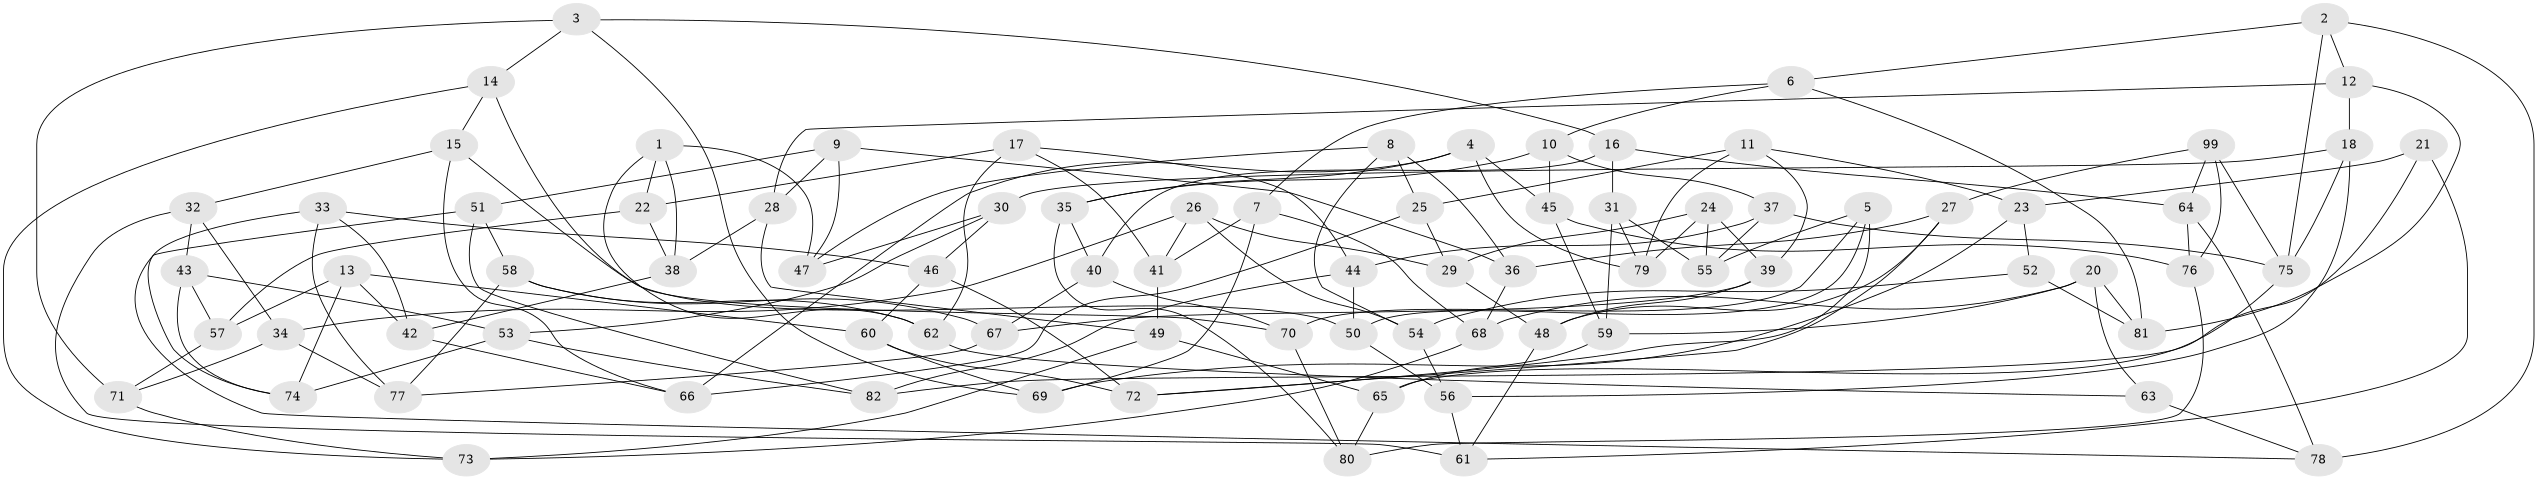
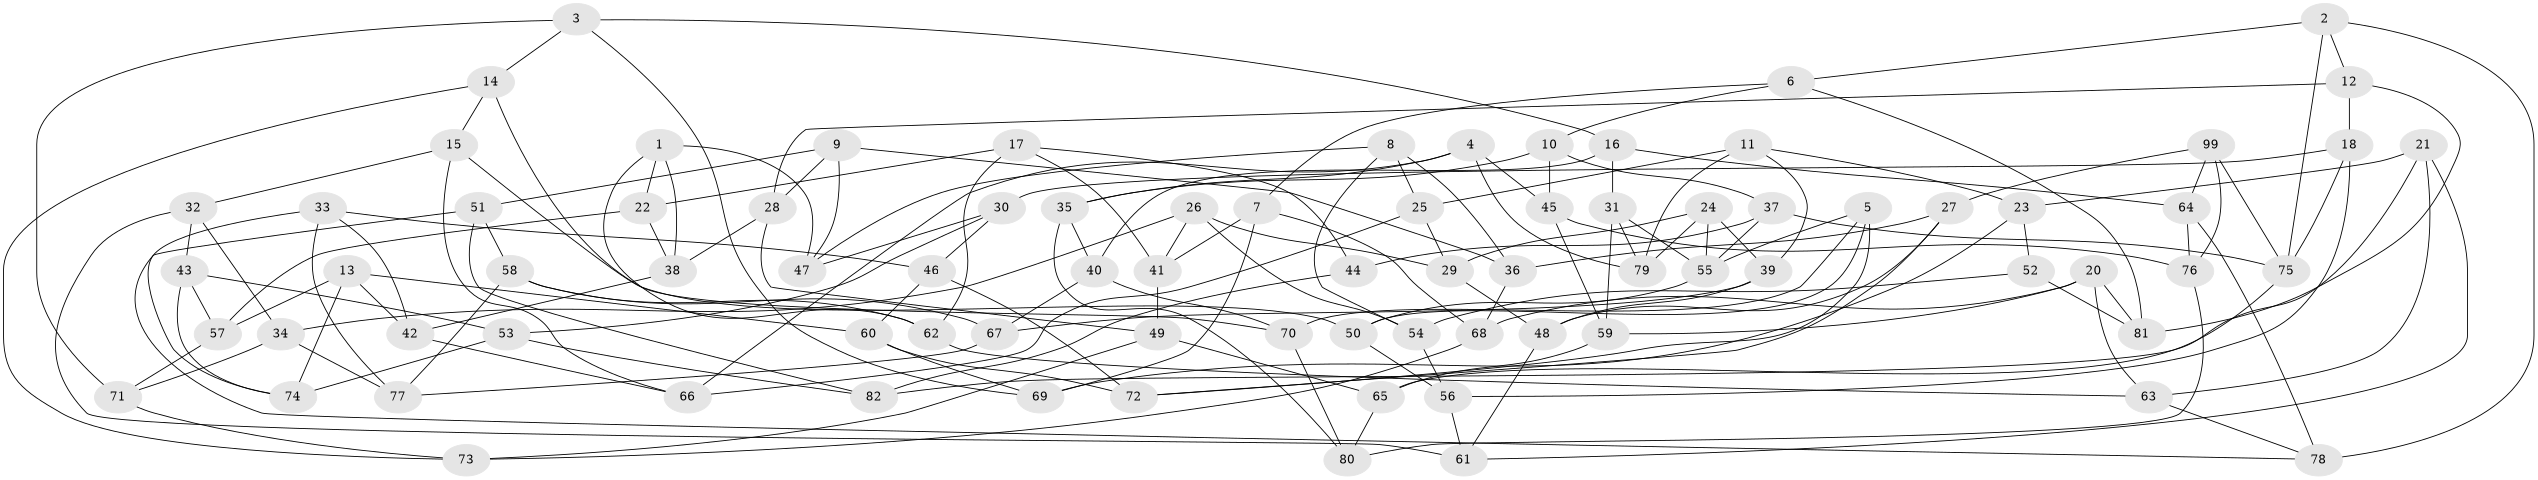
(1354, 297) -> (1481, 303)
none -> (2375, 353)
